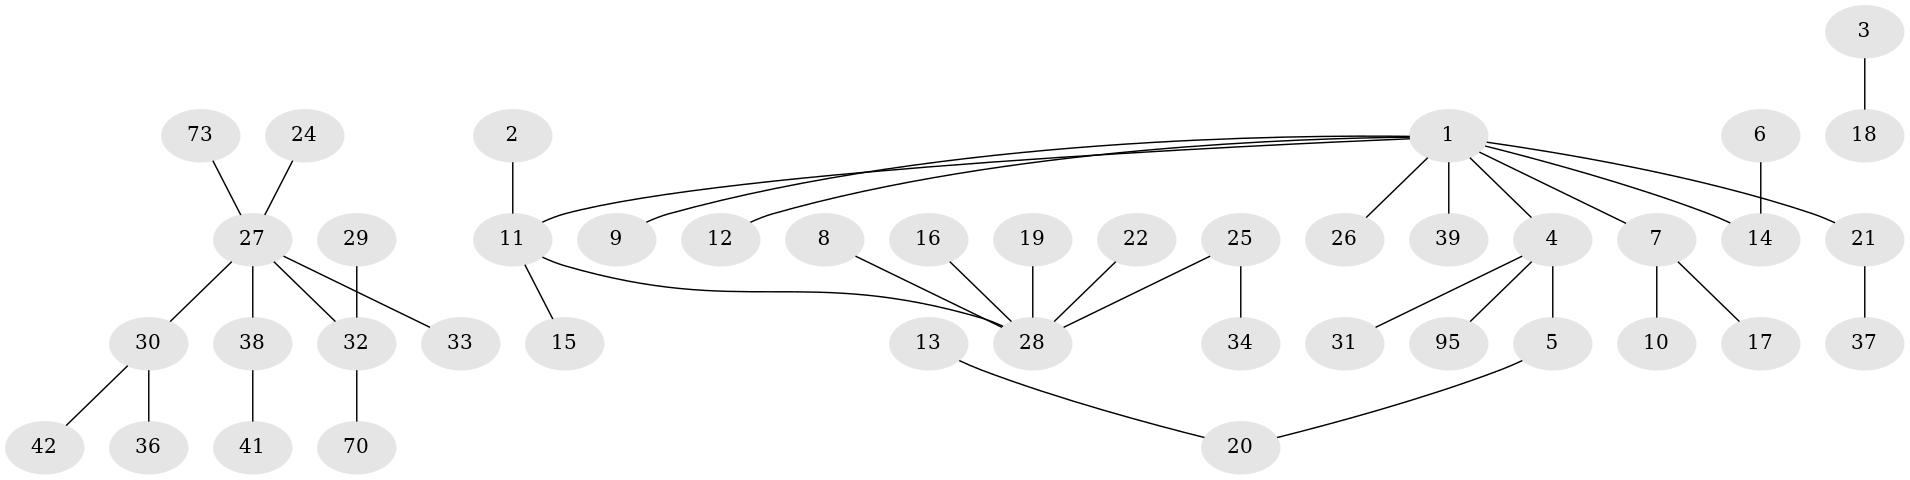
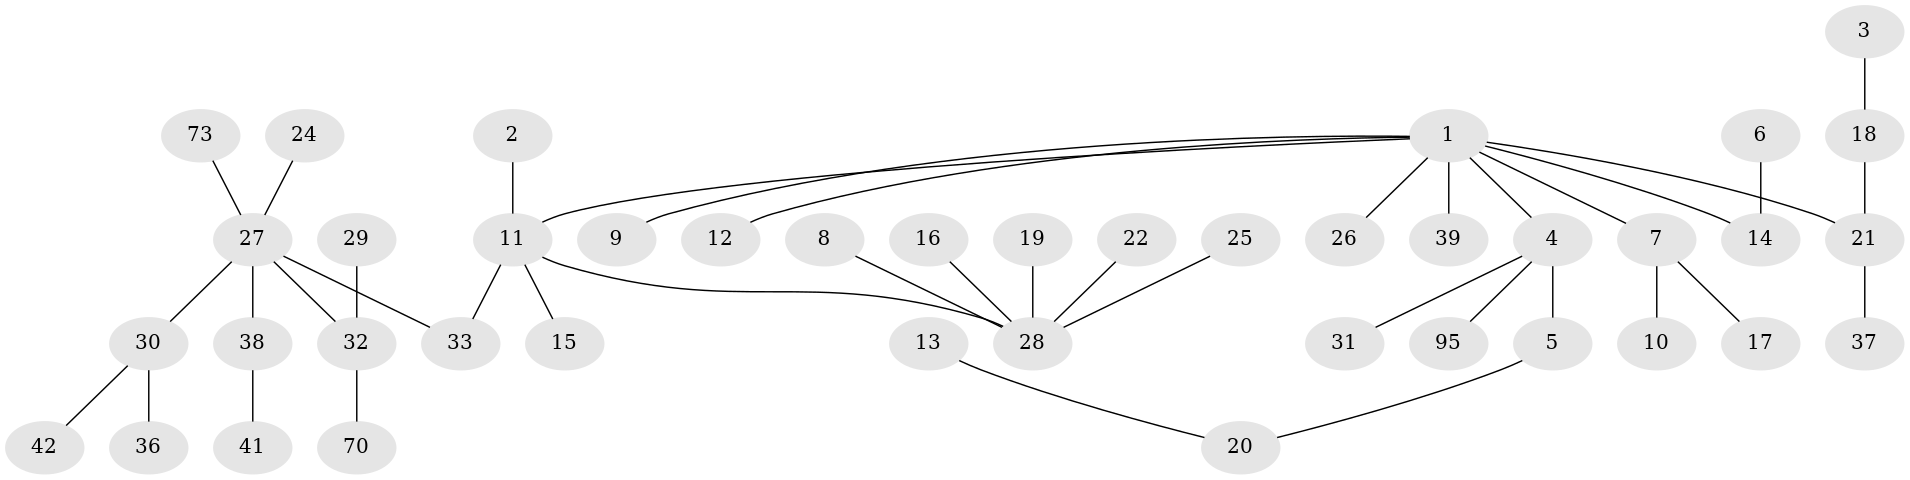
none -> (1865, 188)
none -> (487, 292)
(1241, 344) -> none
